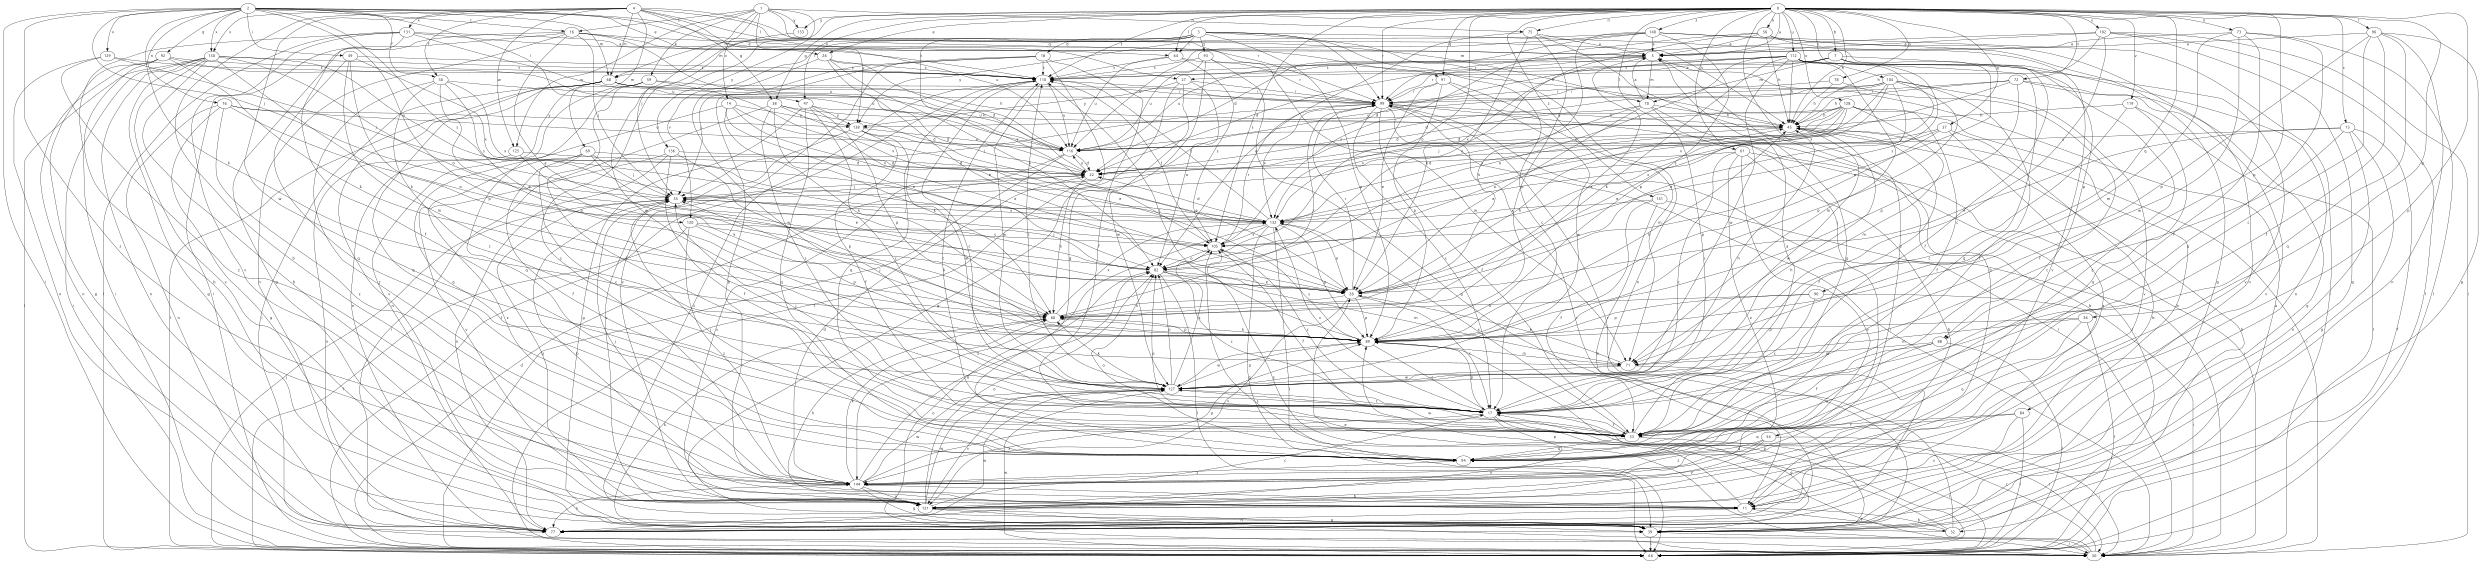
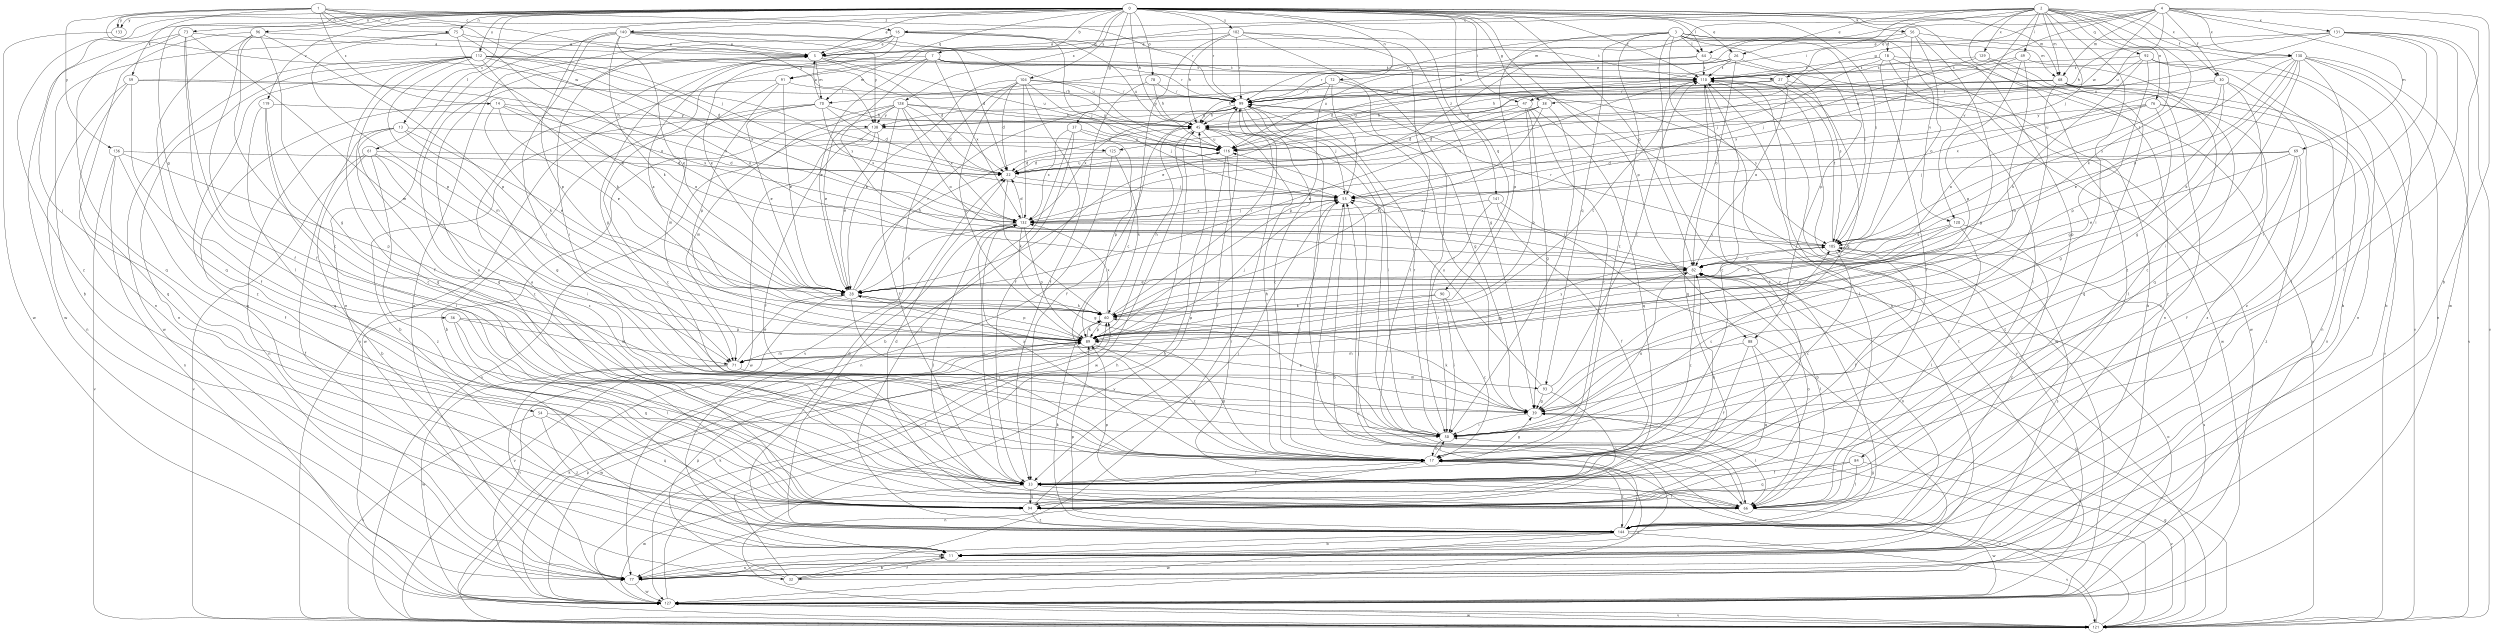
(1435, 173) -> (1237, 375)
none -> (699, 202)
(1018, 385) -> none
